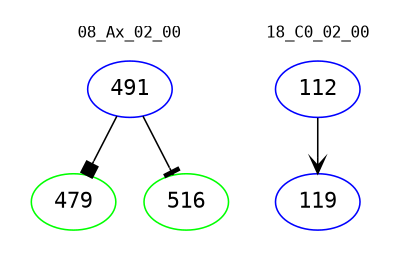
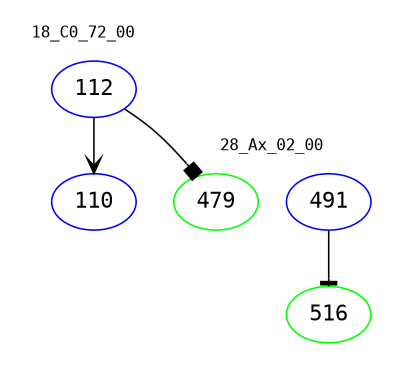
(130, 34) -> (272, 146)
(319, 34) -> (84, 34)
(105, 139) -> (171, 147)
(318, 202) -> (94, 202)
